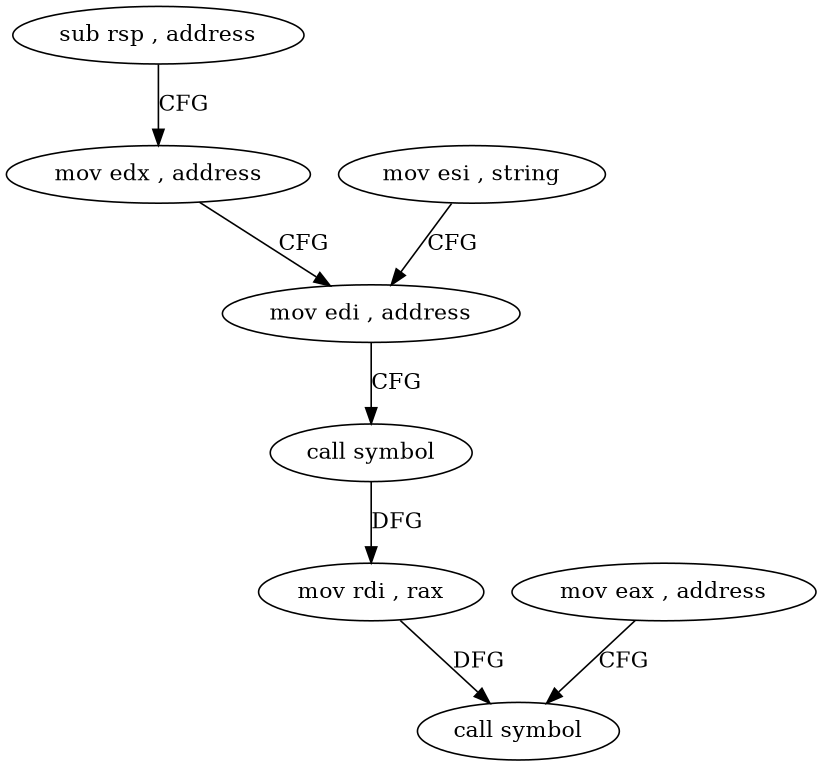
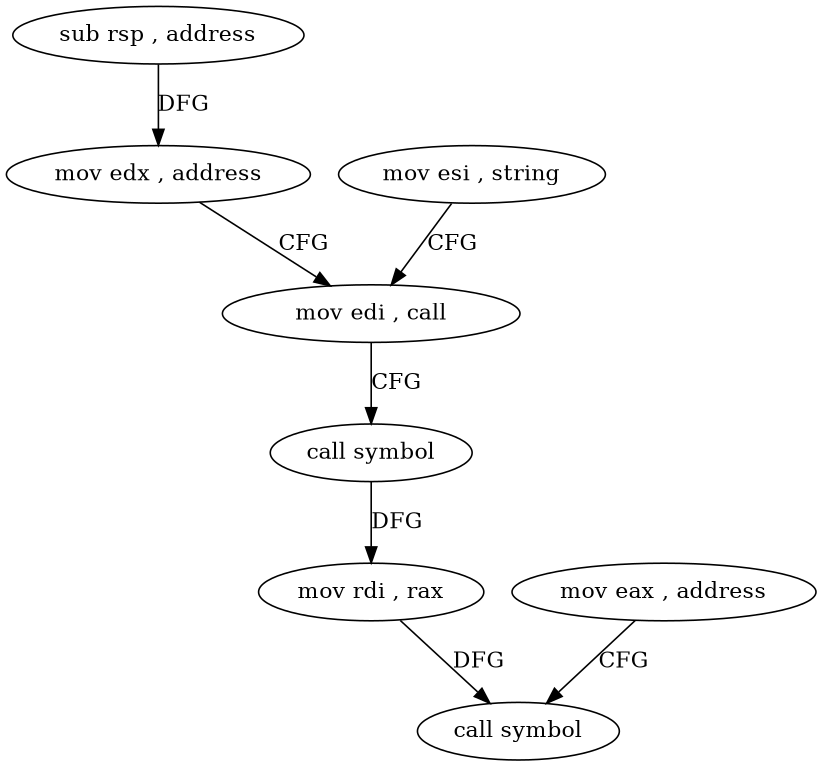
(184, 105) -> (184, 105)
(371, 314) -> (371, 314)
